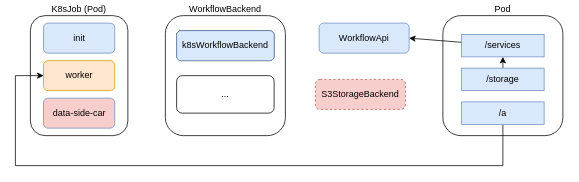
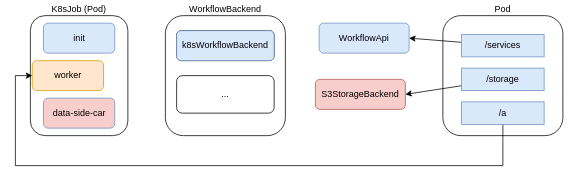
(503, 62) -> (435, 90)
(79, 75) -> (68, 75)
(360, 94) -> (360, 94)
